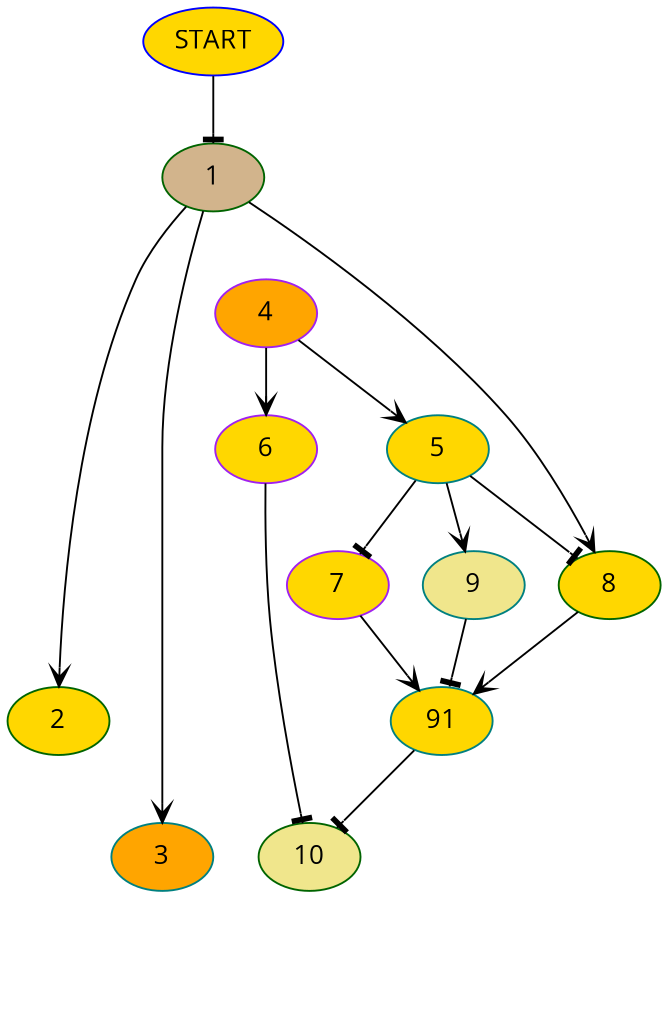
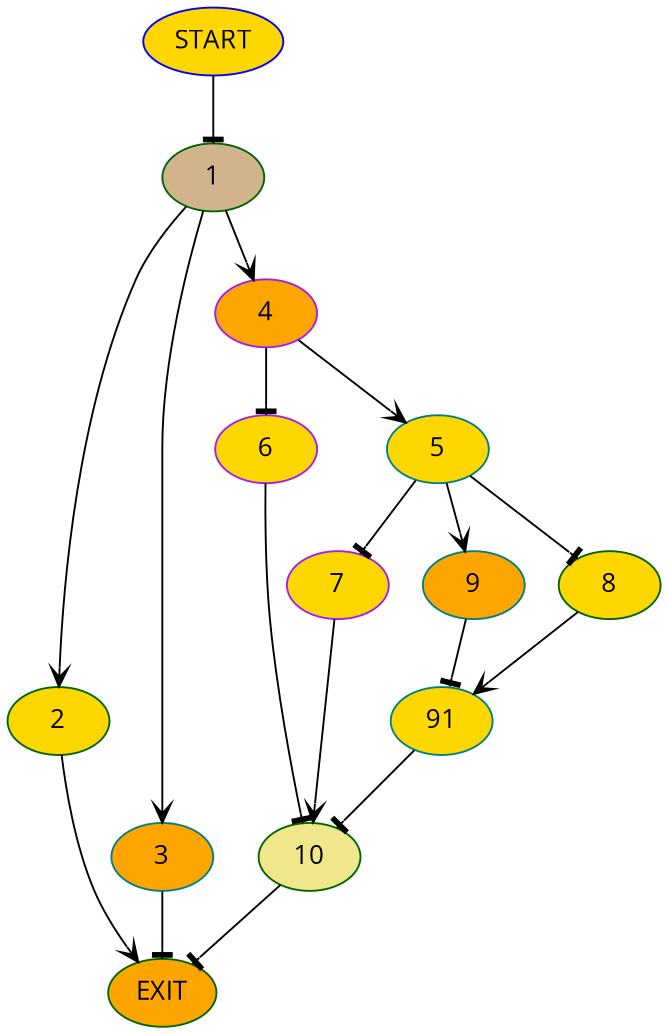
(439, 348) -> (236, 237)
(266, 377) -> (266, 377)
(474, 585) -> (474, 585)
(384, 646) -> (325, 711)
none -> (162, 993)
